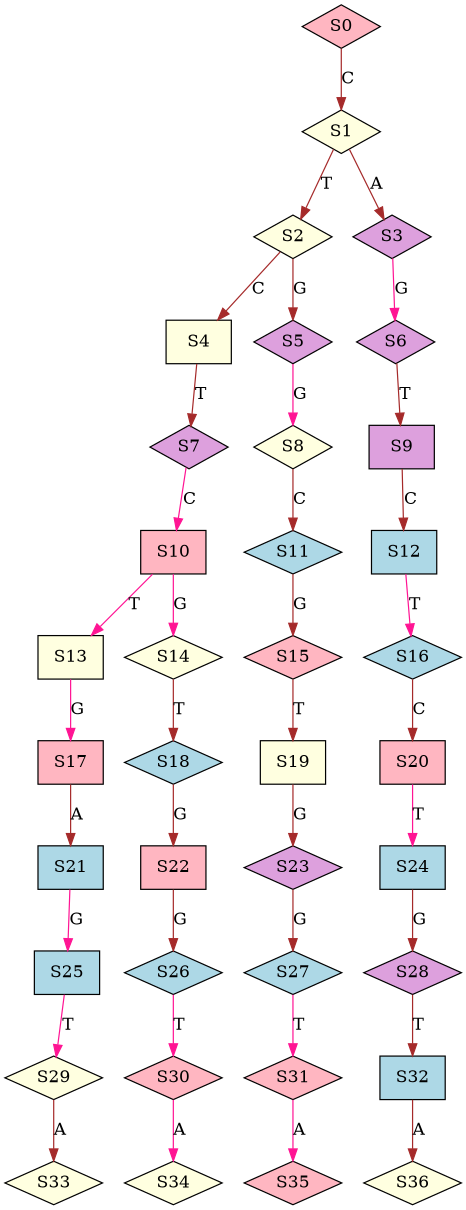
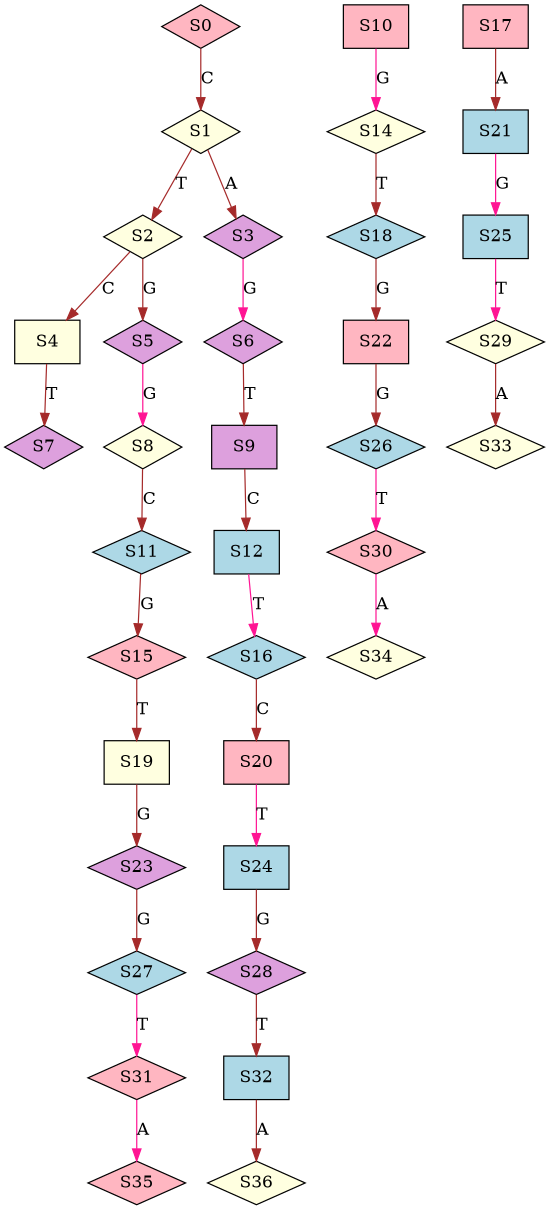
(182, 493) -> none
(71, 657) -> none
